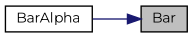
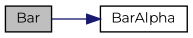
(110, 19) -> (69, 19)
